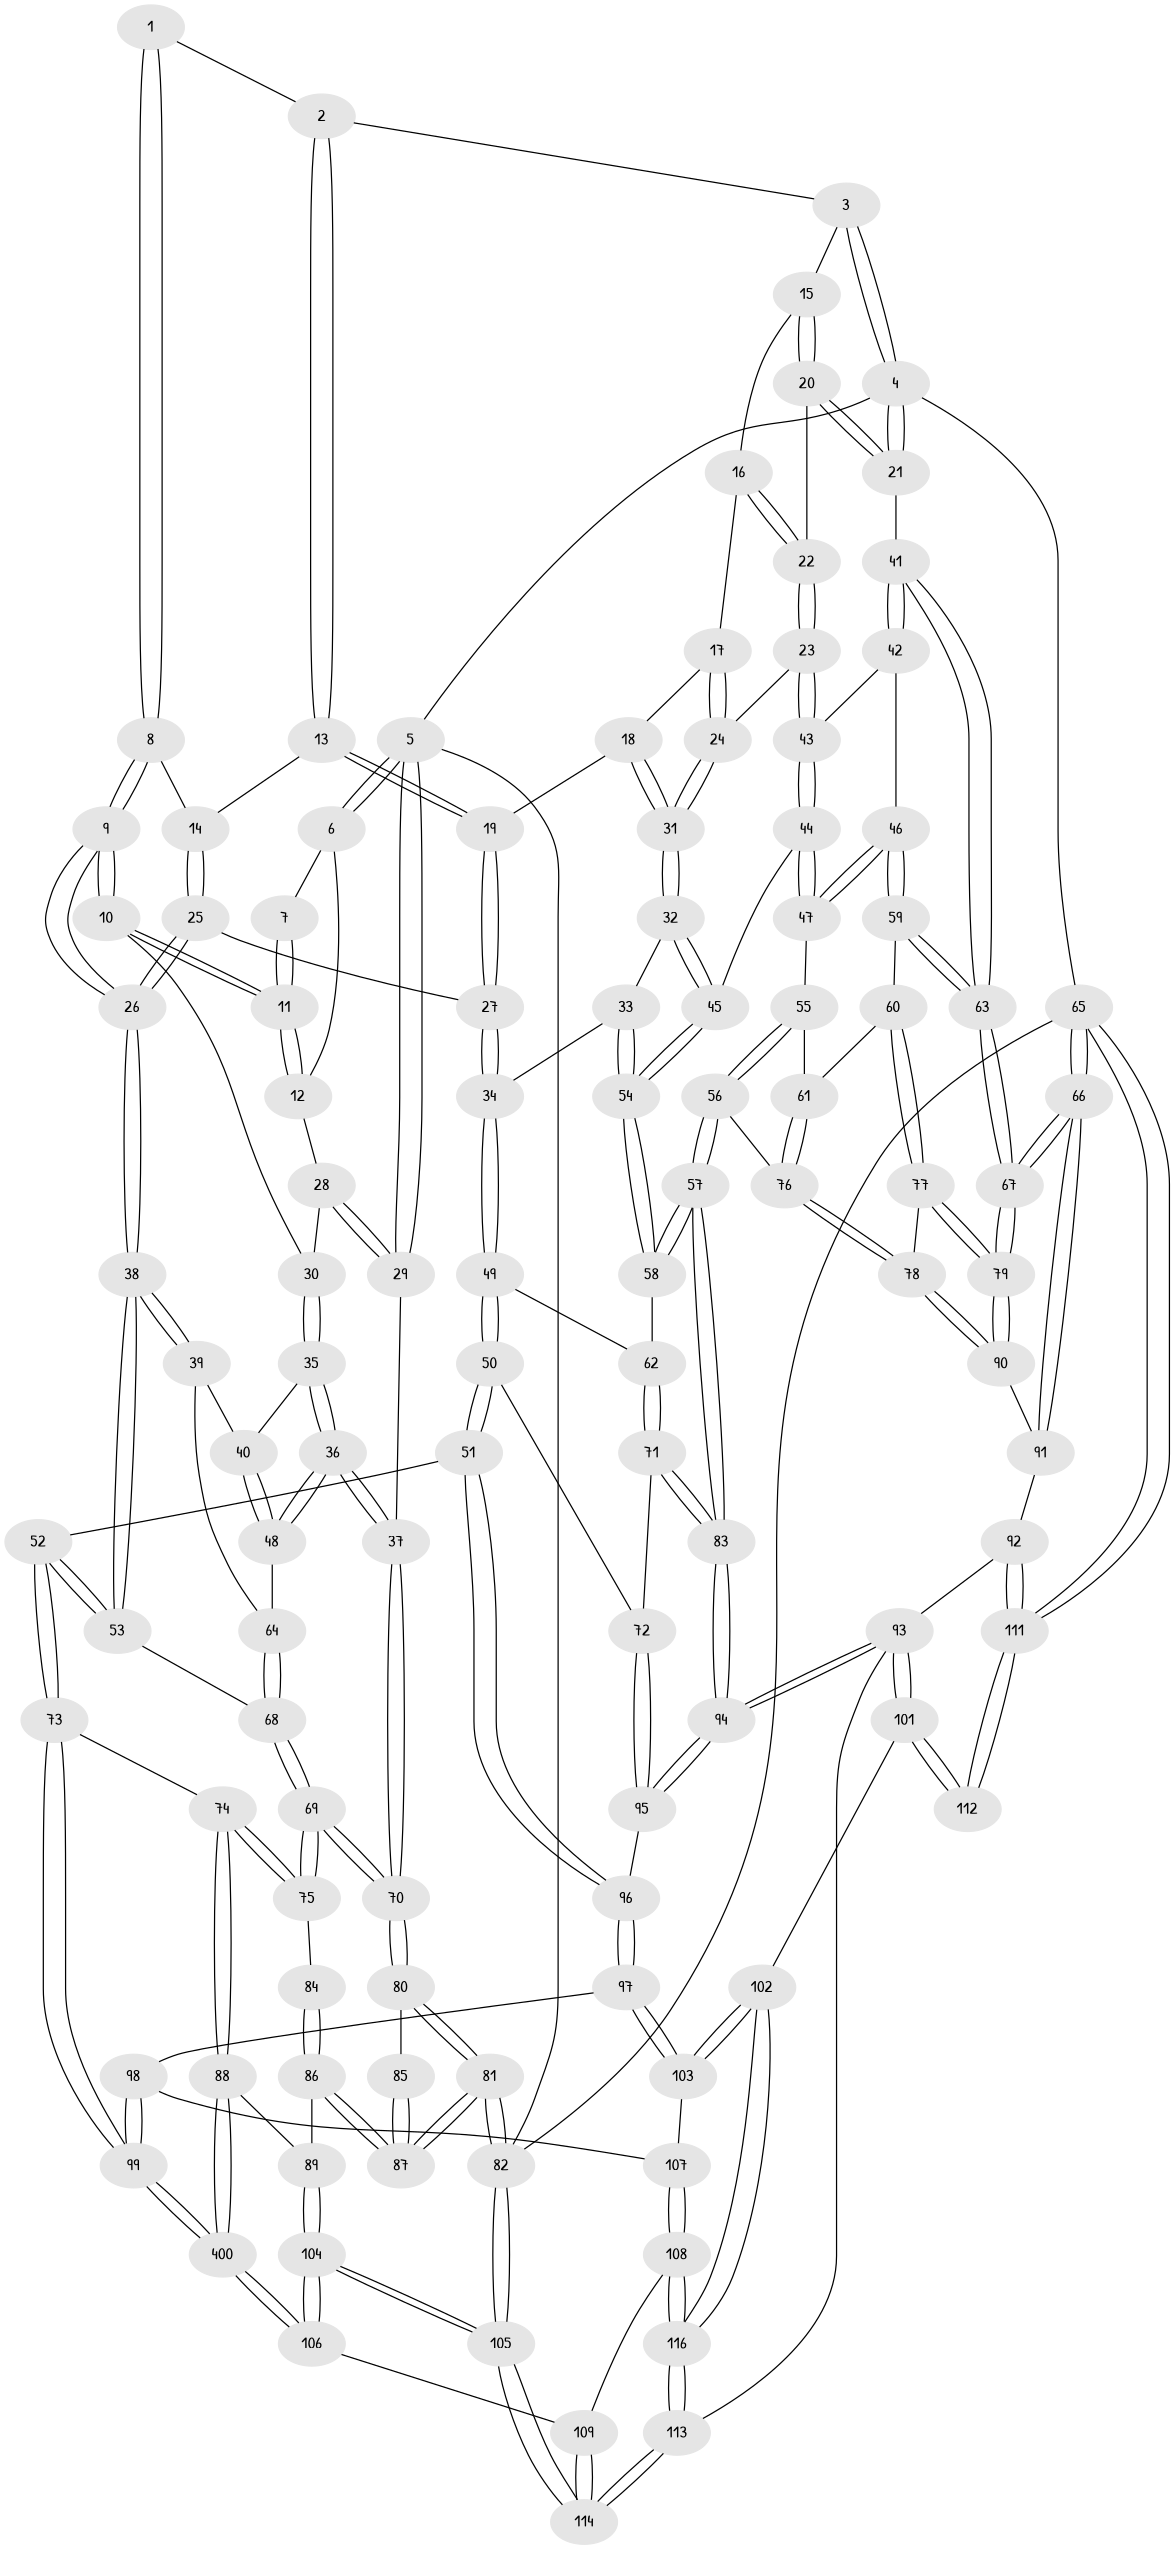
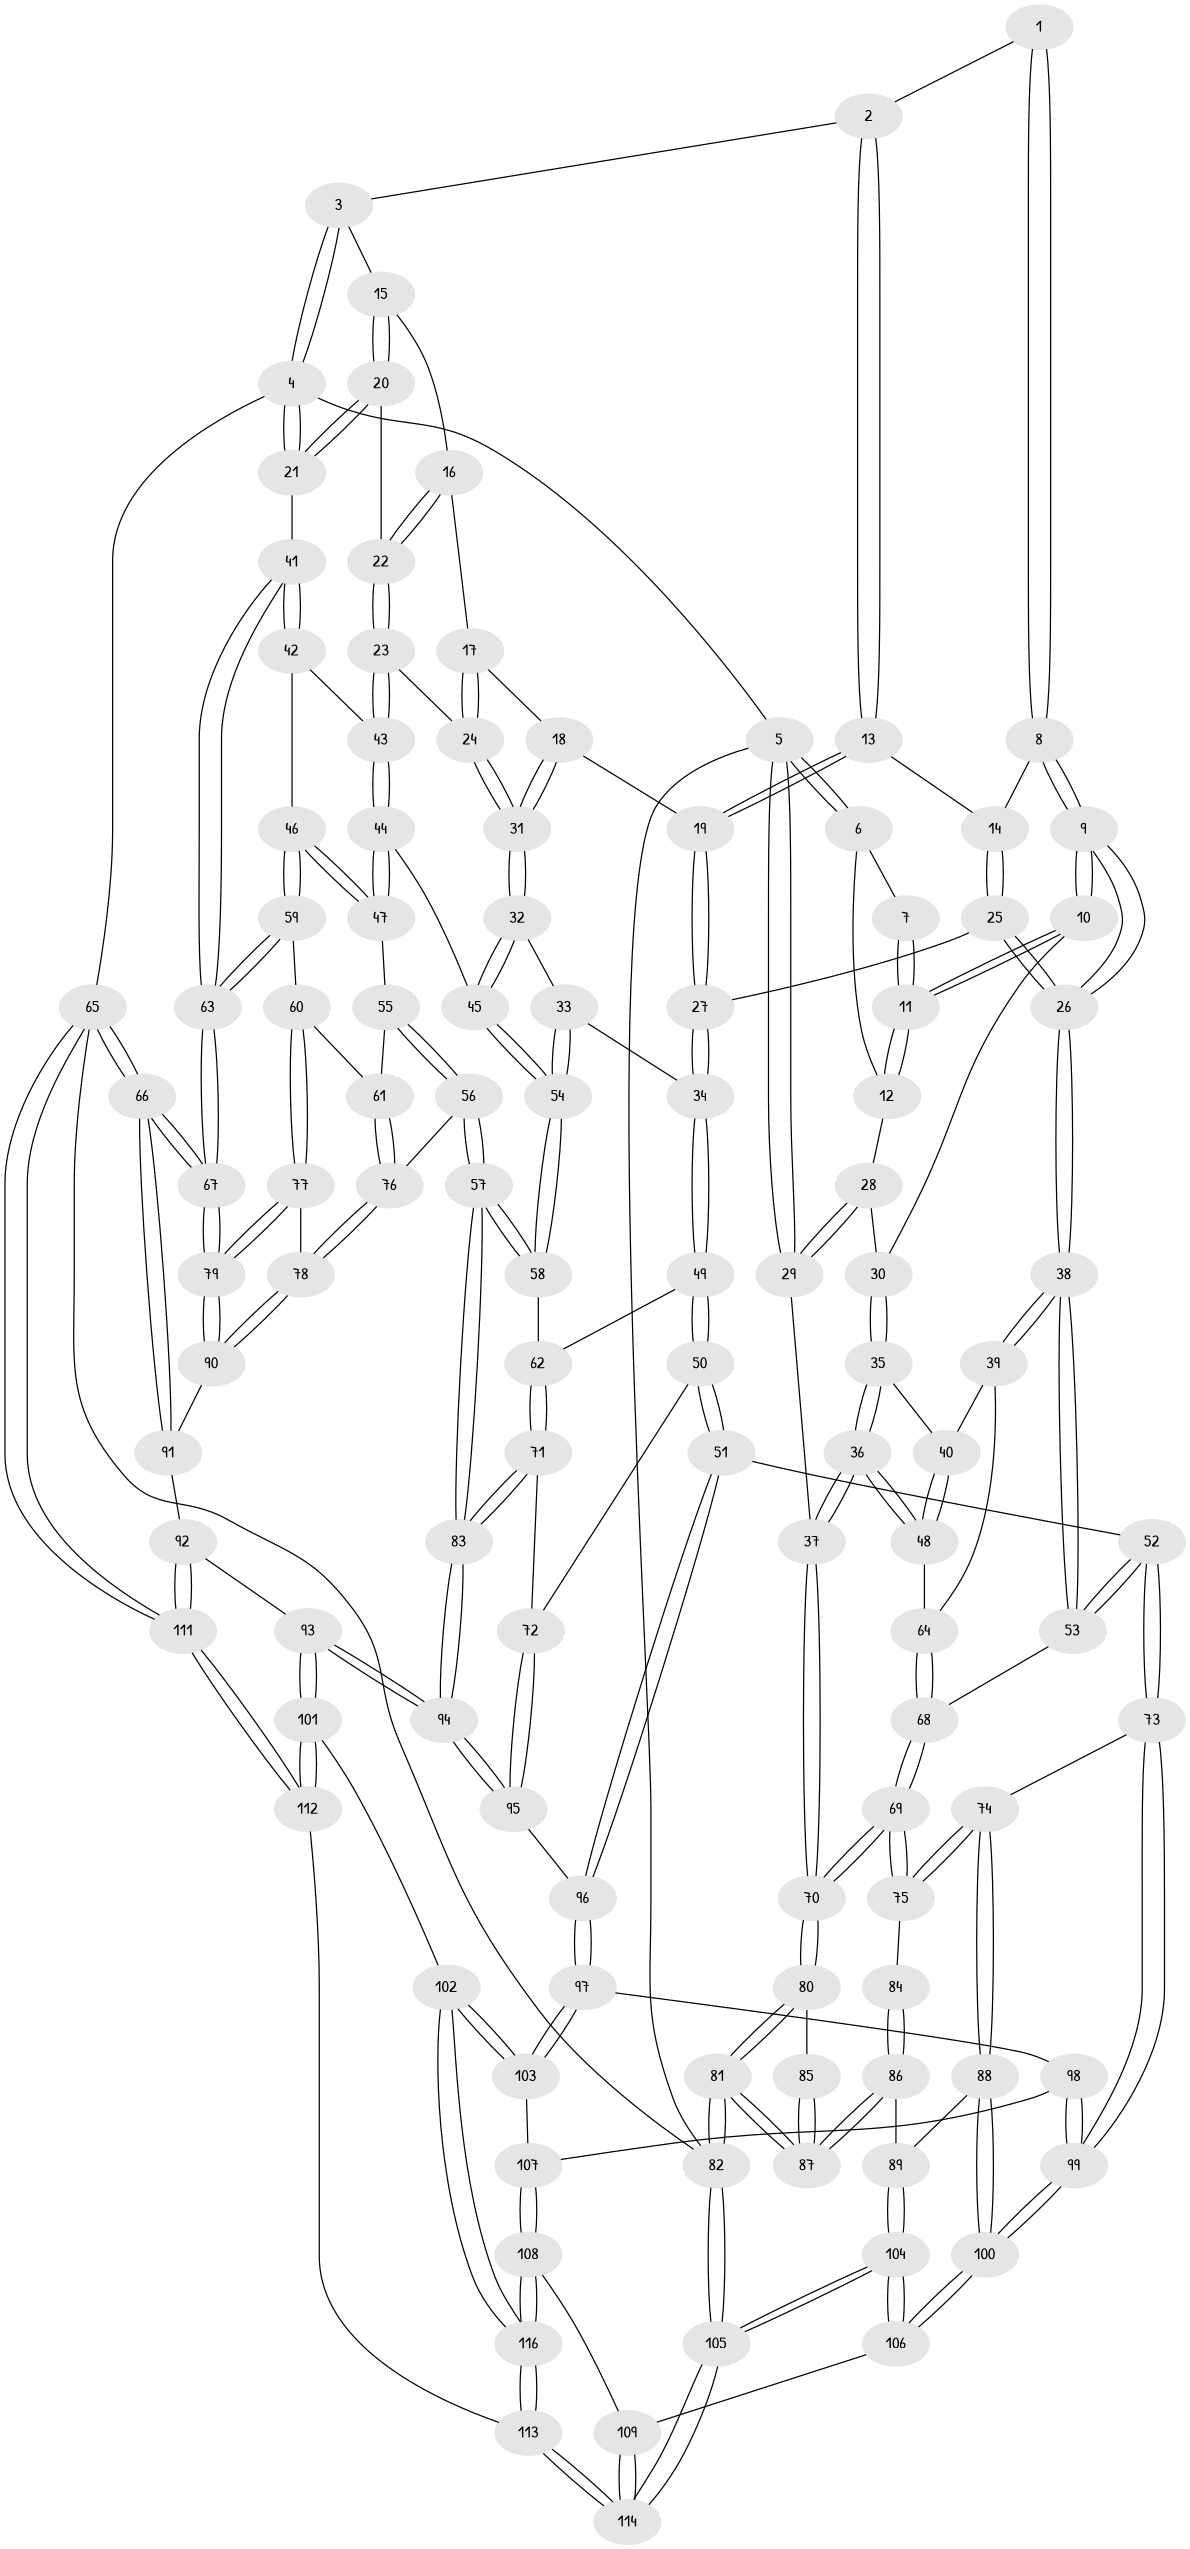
(837, 2058) -> (319, 2173)
(223, 2255) -> (985, 2255)
